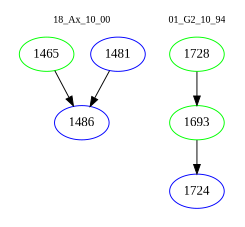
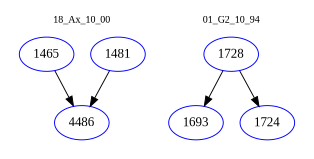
(47, 54) -> (47, 54)
(197, 54) -> (231, 54)
(82, 123) -> (82, 123)
(197, 123) -> (196, 123)
(197, 152) -> (247, 84)
